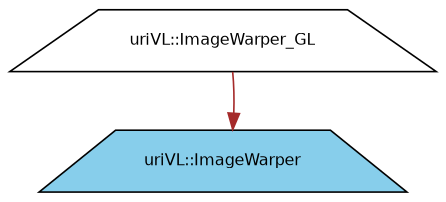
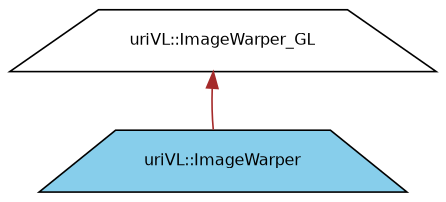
(234, 93) -> (212, 109)
